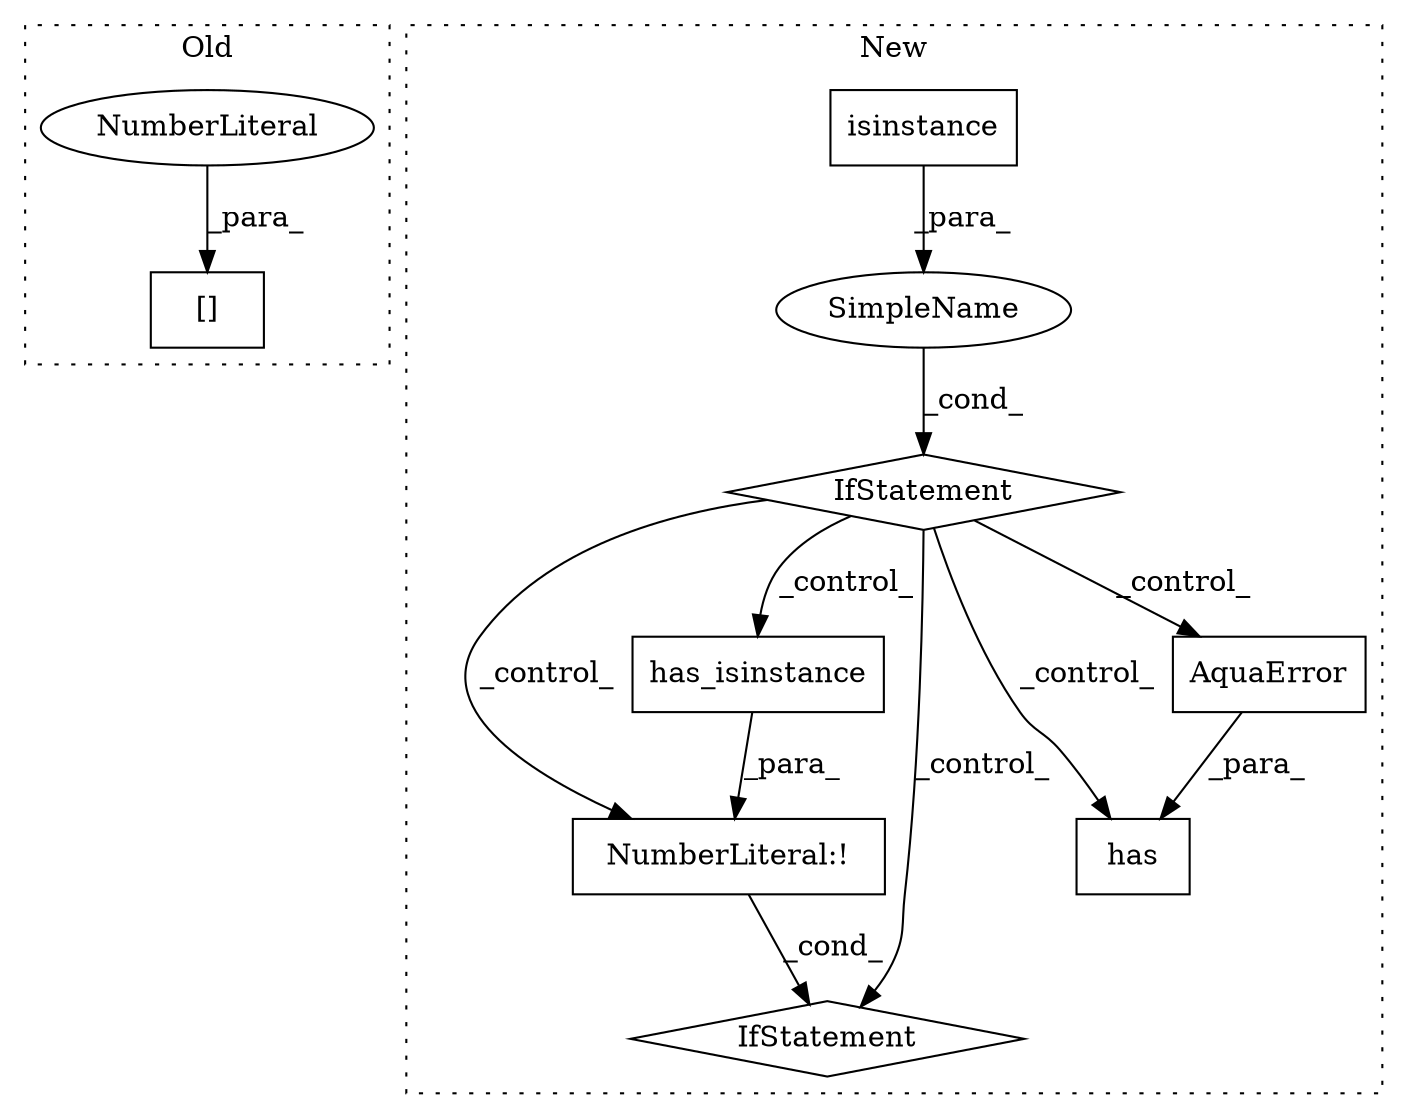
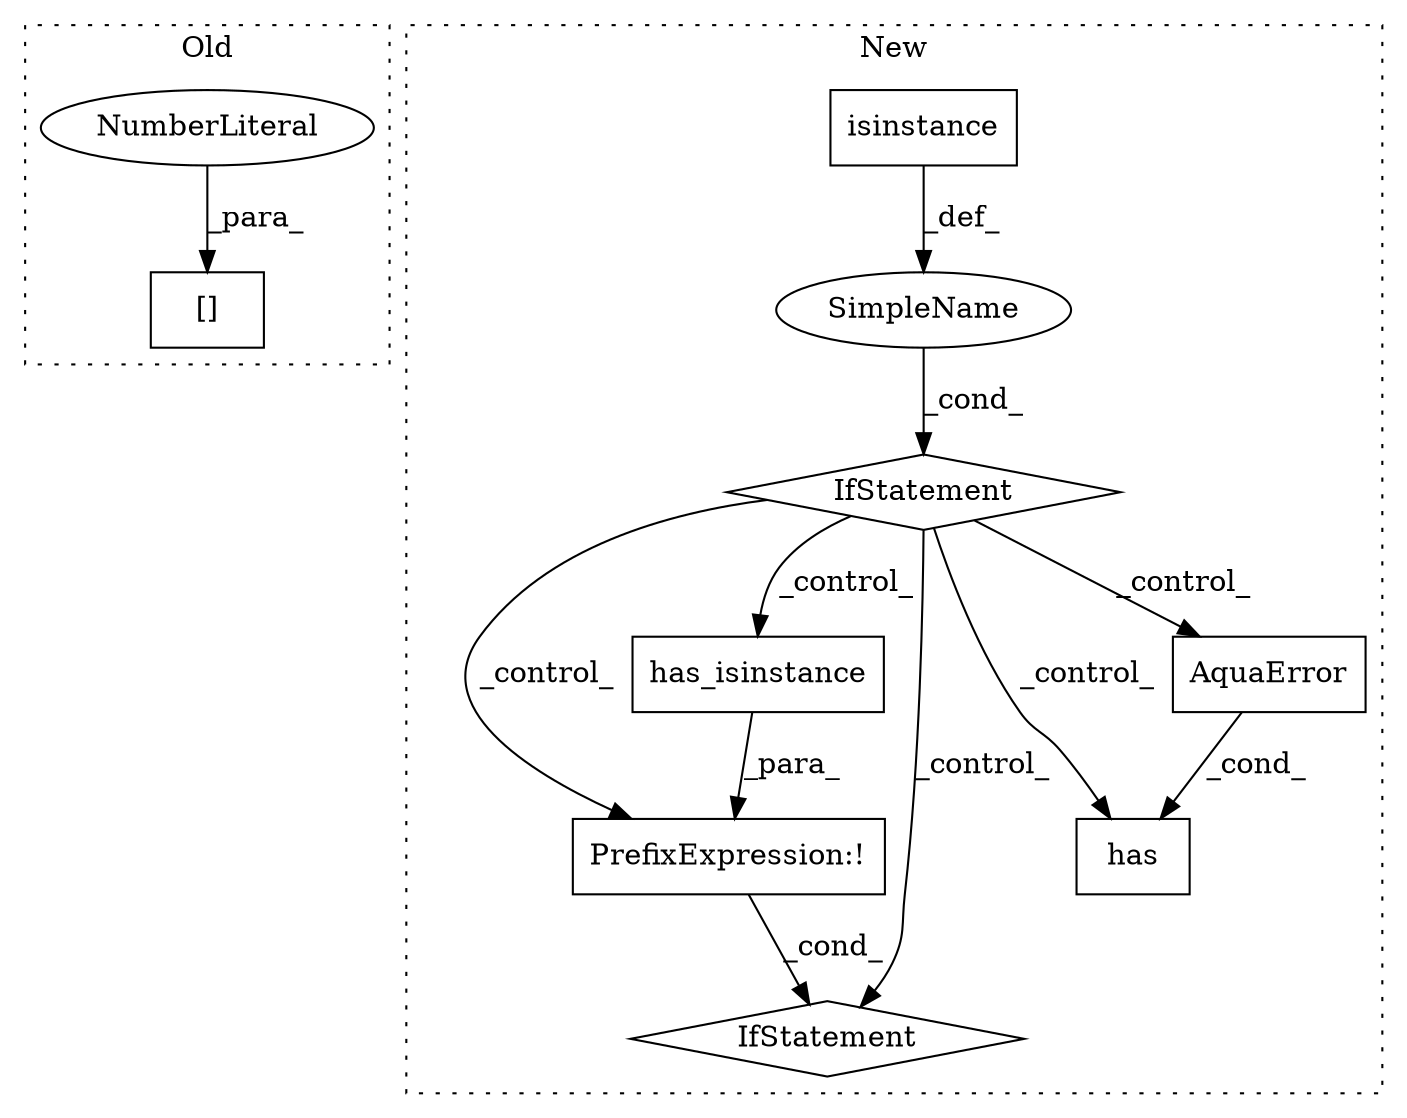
(962, 219) -> (962, 219)
(1257, 766) -> (1257, 766)
(729, 857) -> (729, 857)
